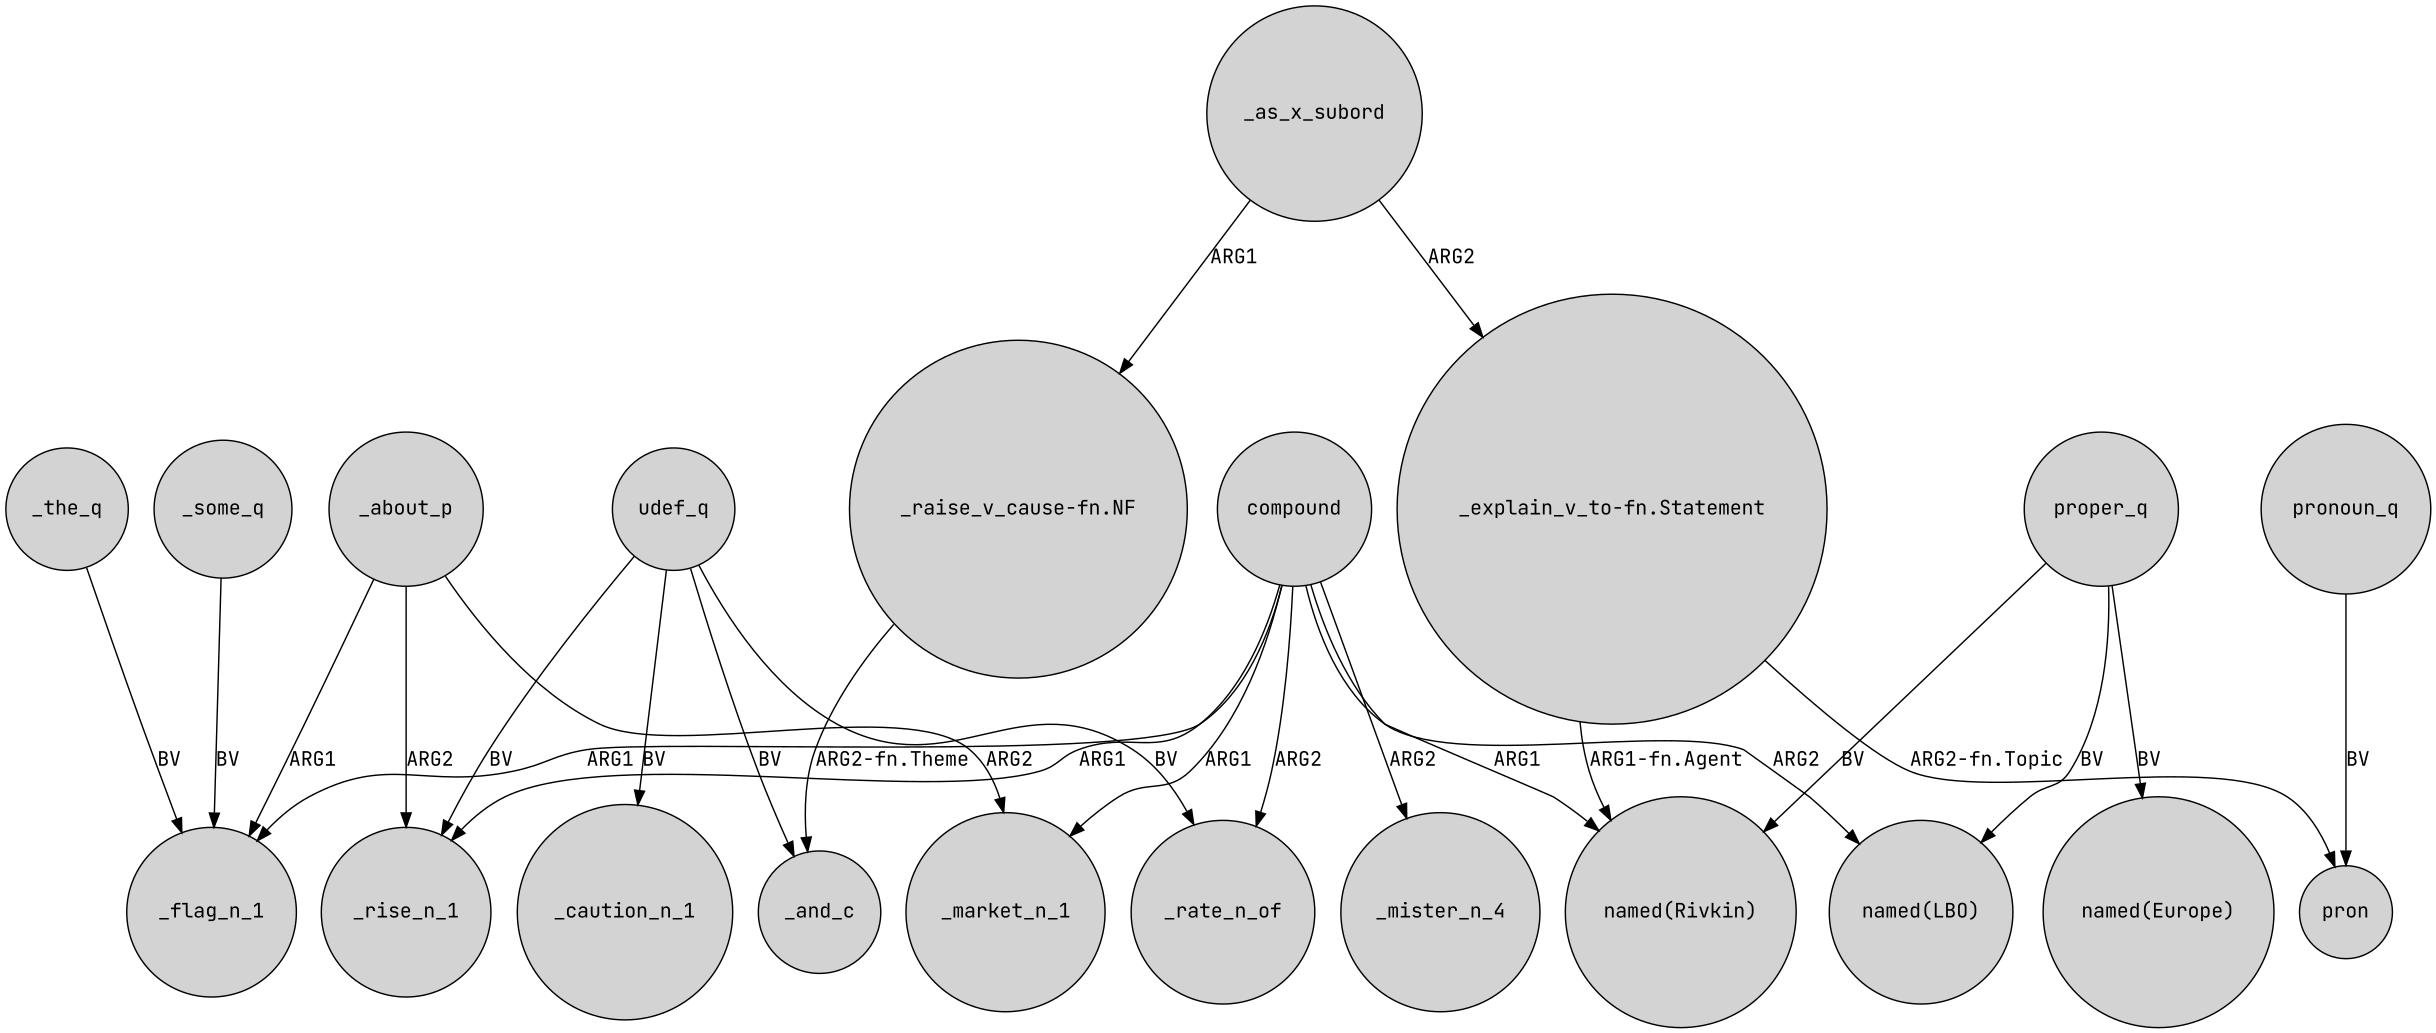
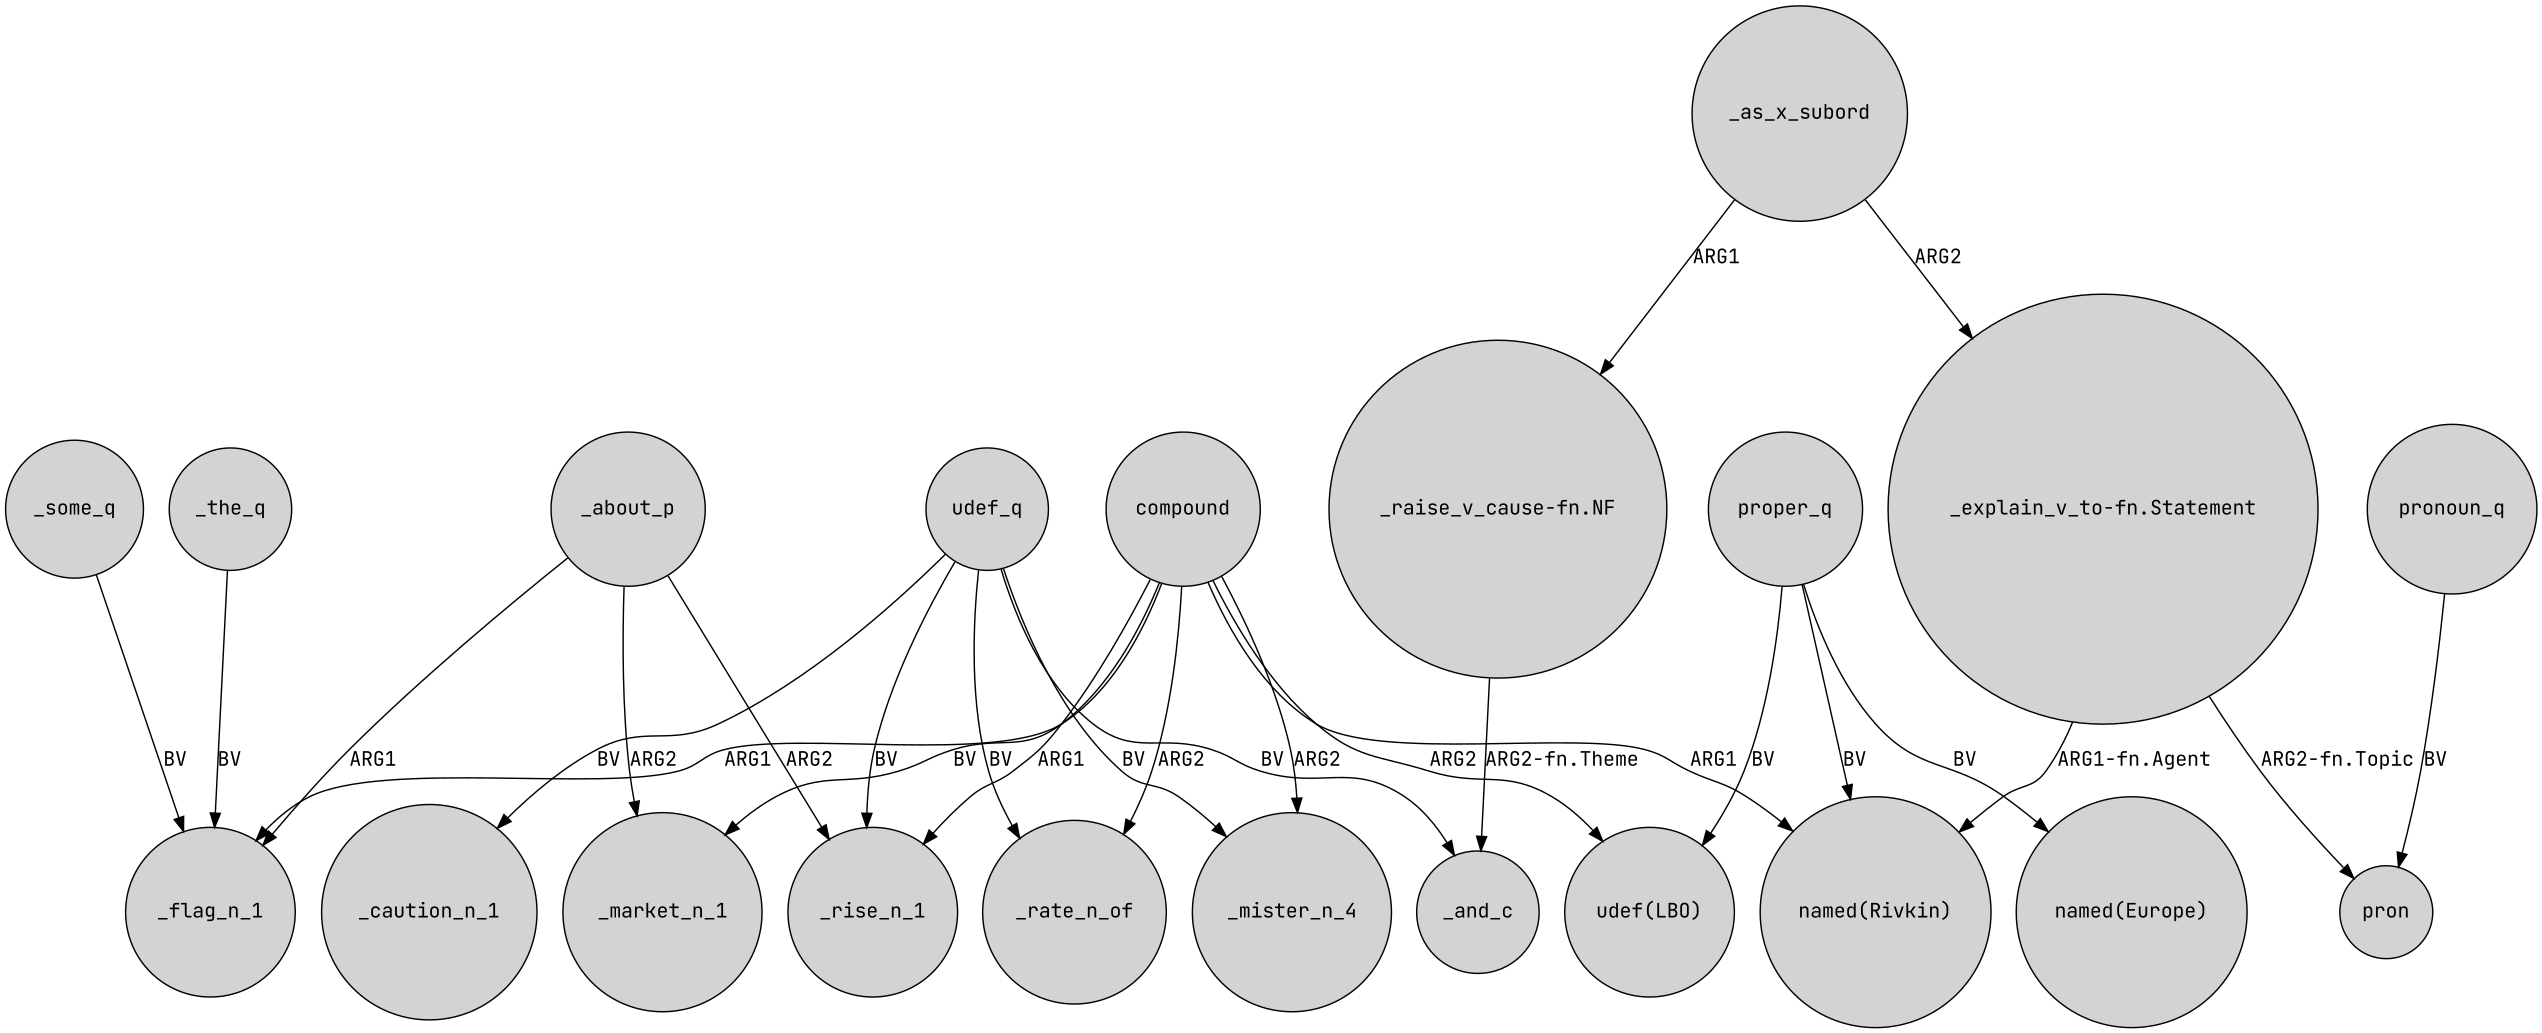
none -> (1080, 724)
(1229, 760) -> (965, 760)
(1921, 912) -> (1650, 912)
